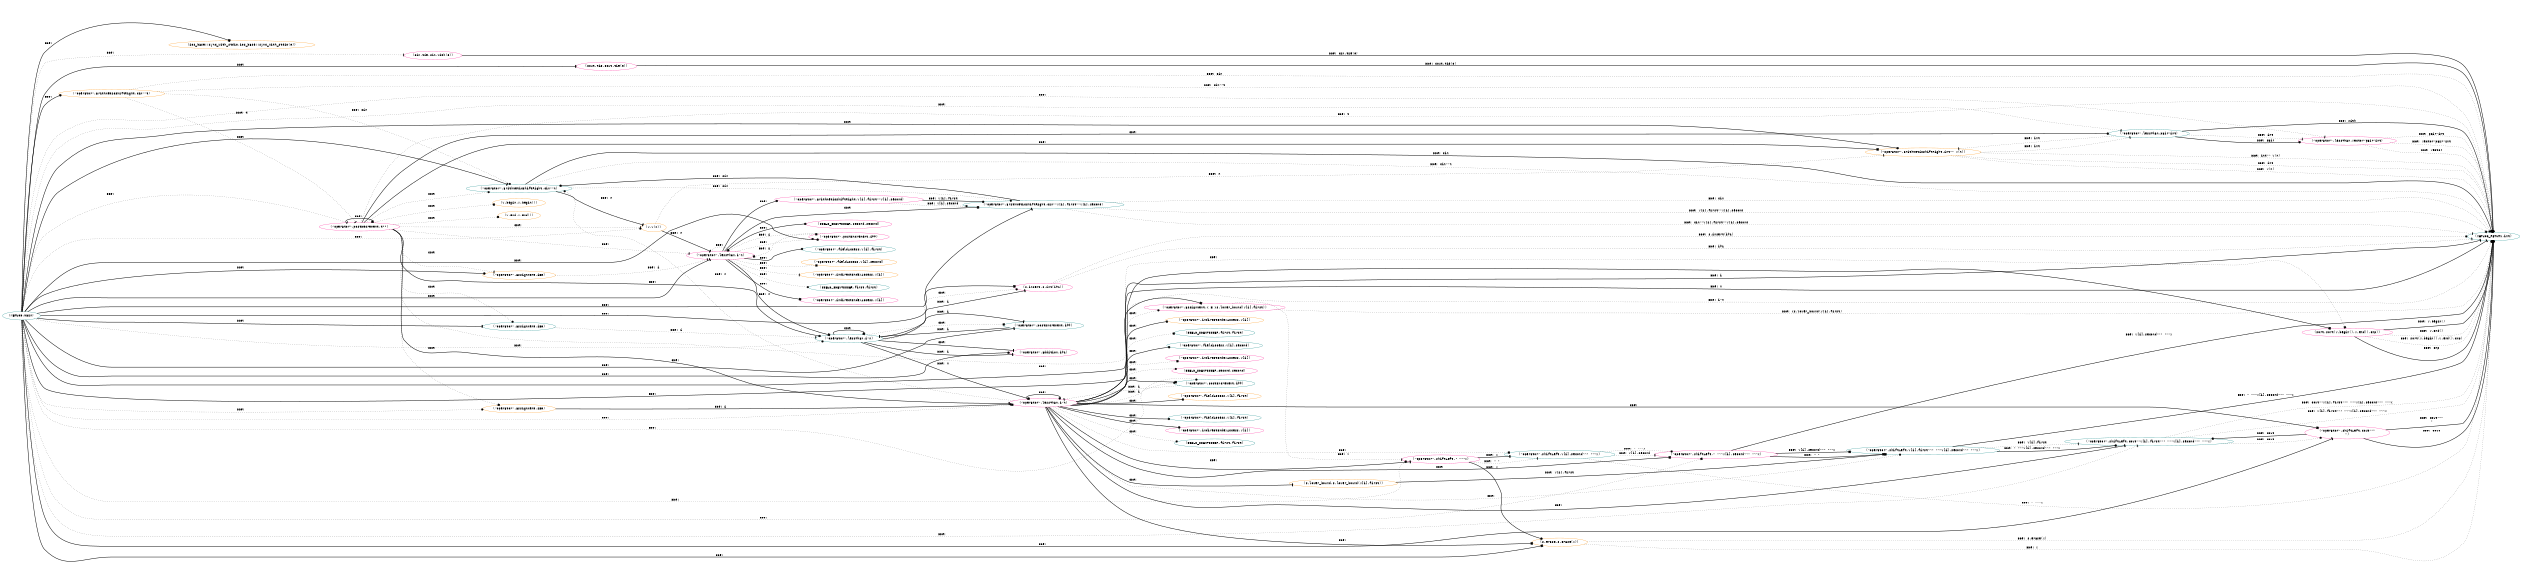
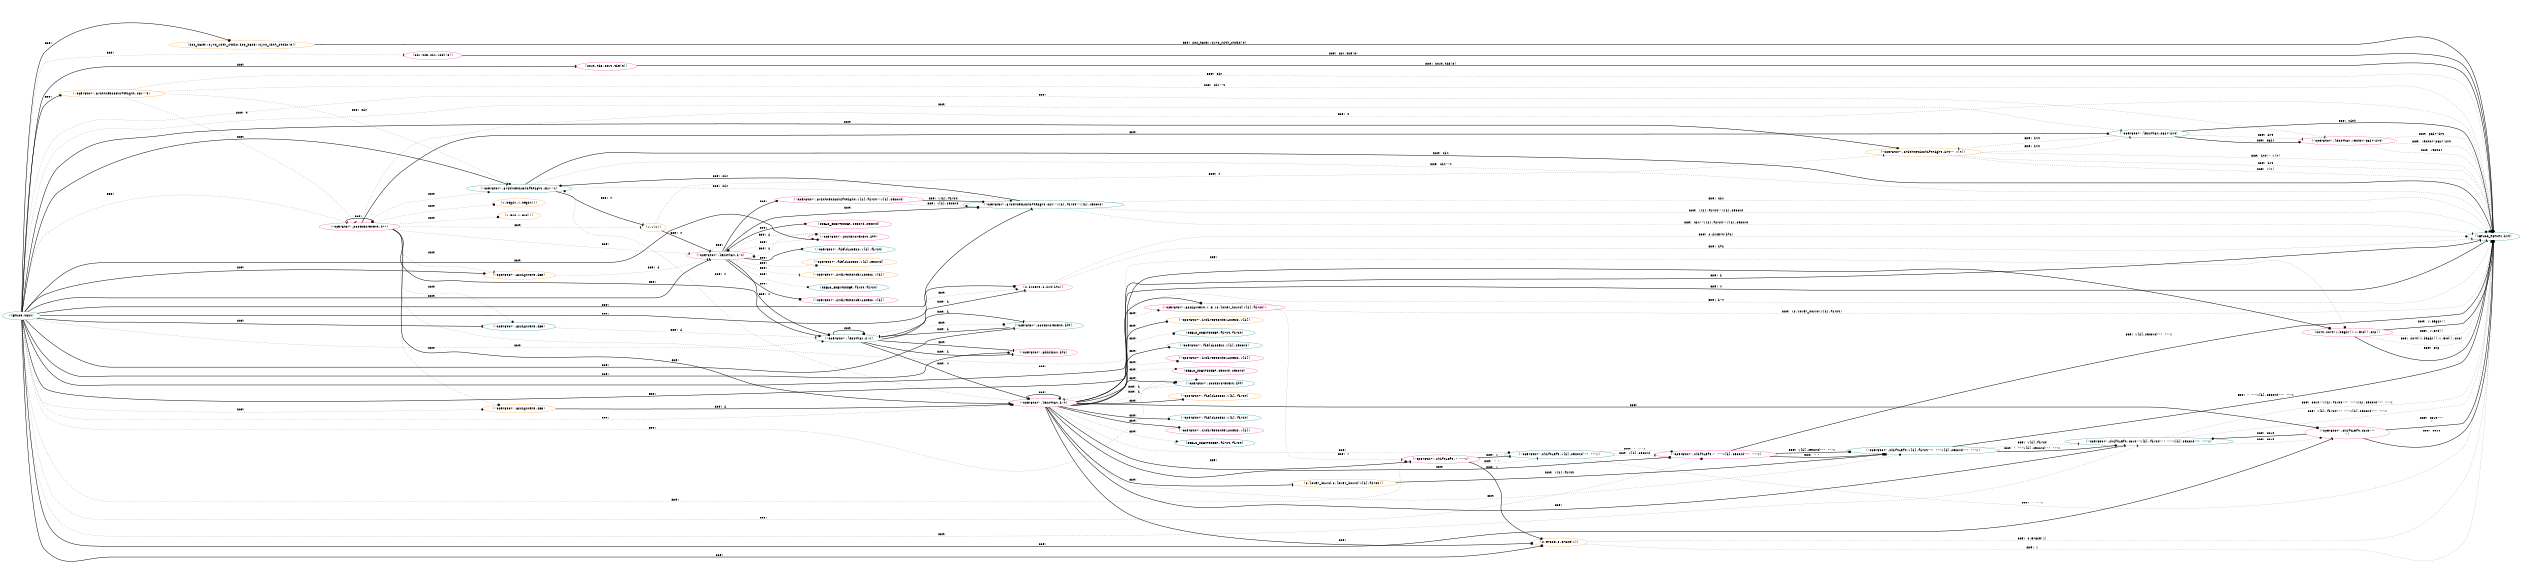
none -> (1481, 45)
(1109, 144) -> none
(310, 239) -> none
